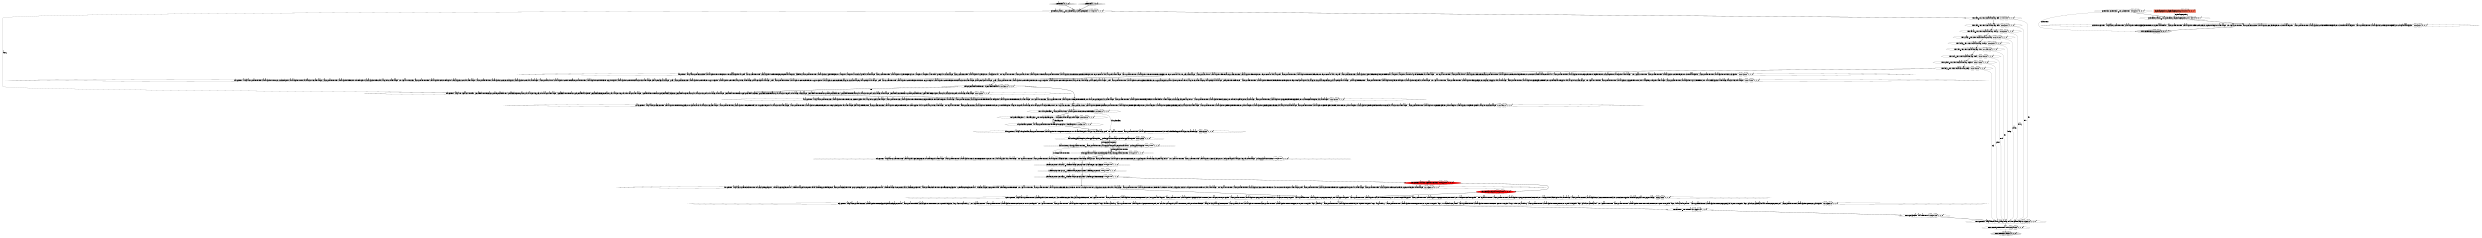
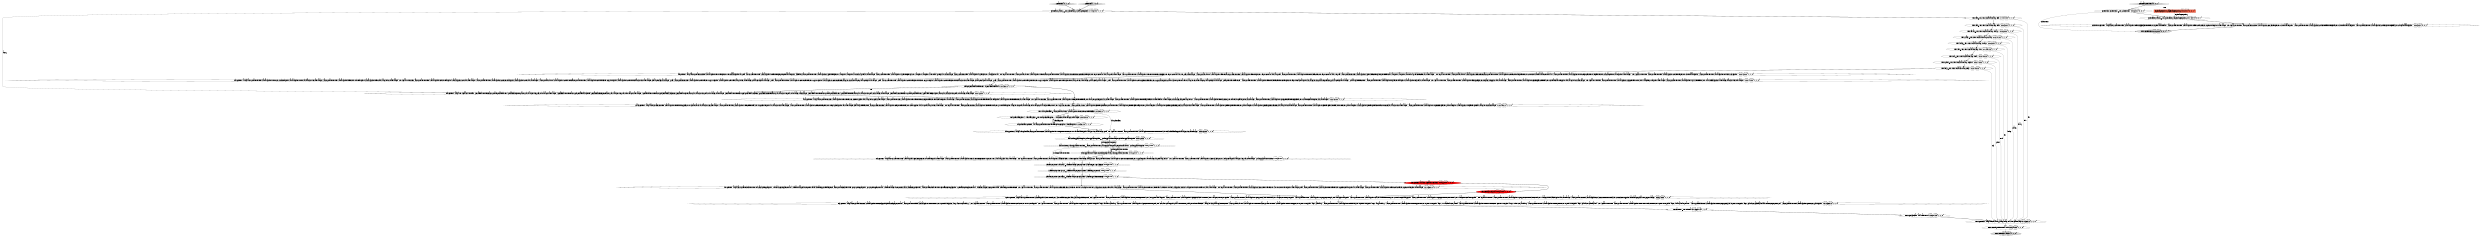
none -> (2149, 4)
